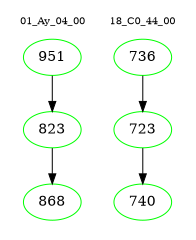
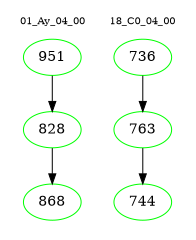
(143, 22) -> (143, 22)
(52, 130) -> (52, 130)
(143, 130) -> (143, 130)
(143, 202) -> (143, 202)
